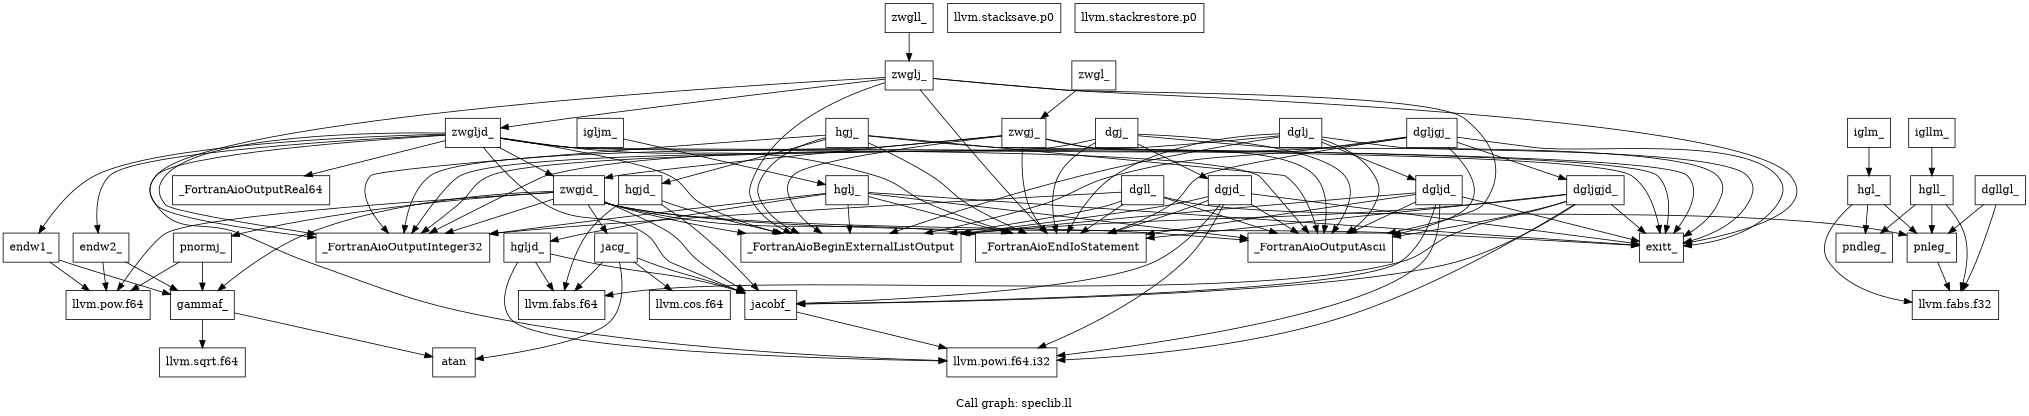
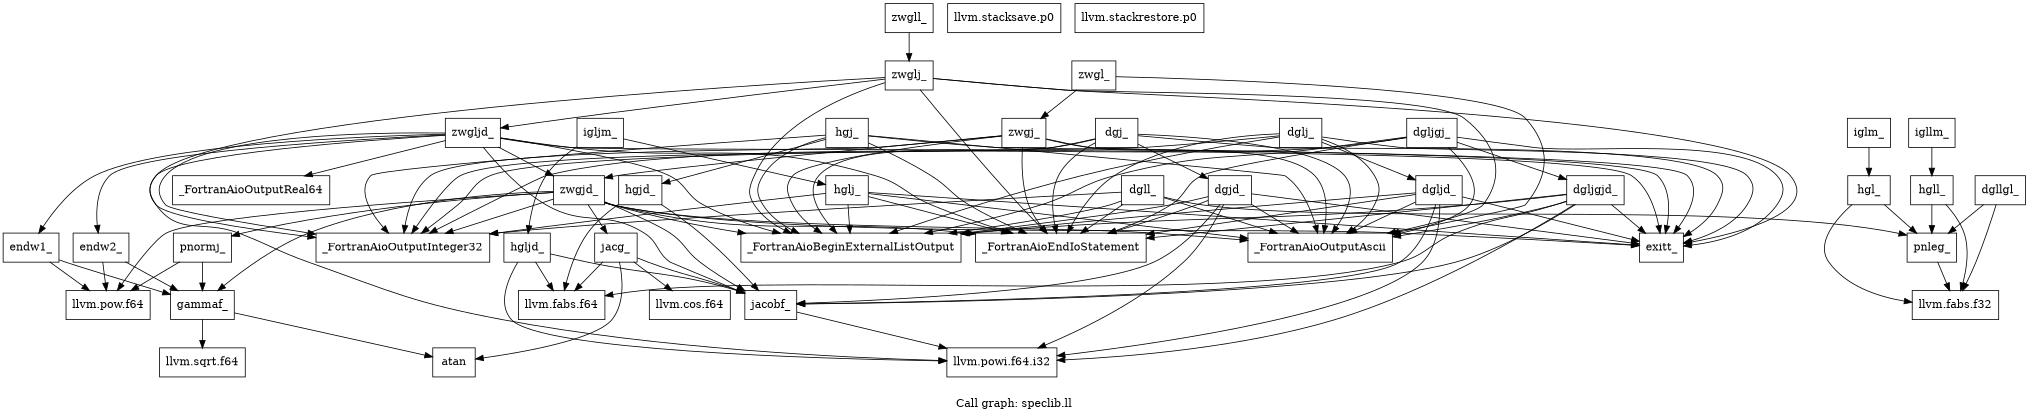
(914, 152) -> (1435, 96)
(691, 215) -> (541, 184)
(718, 218) -> (926, 150)
(1864, 248) -> none
